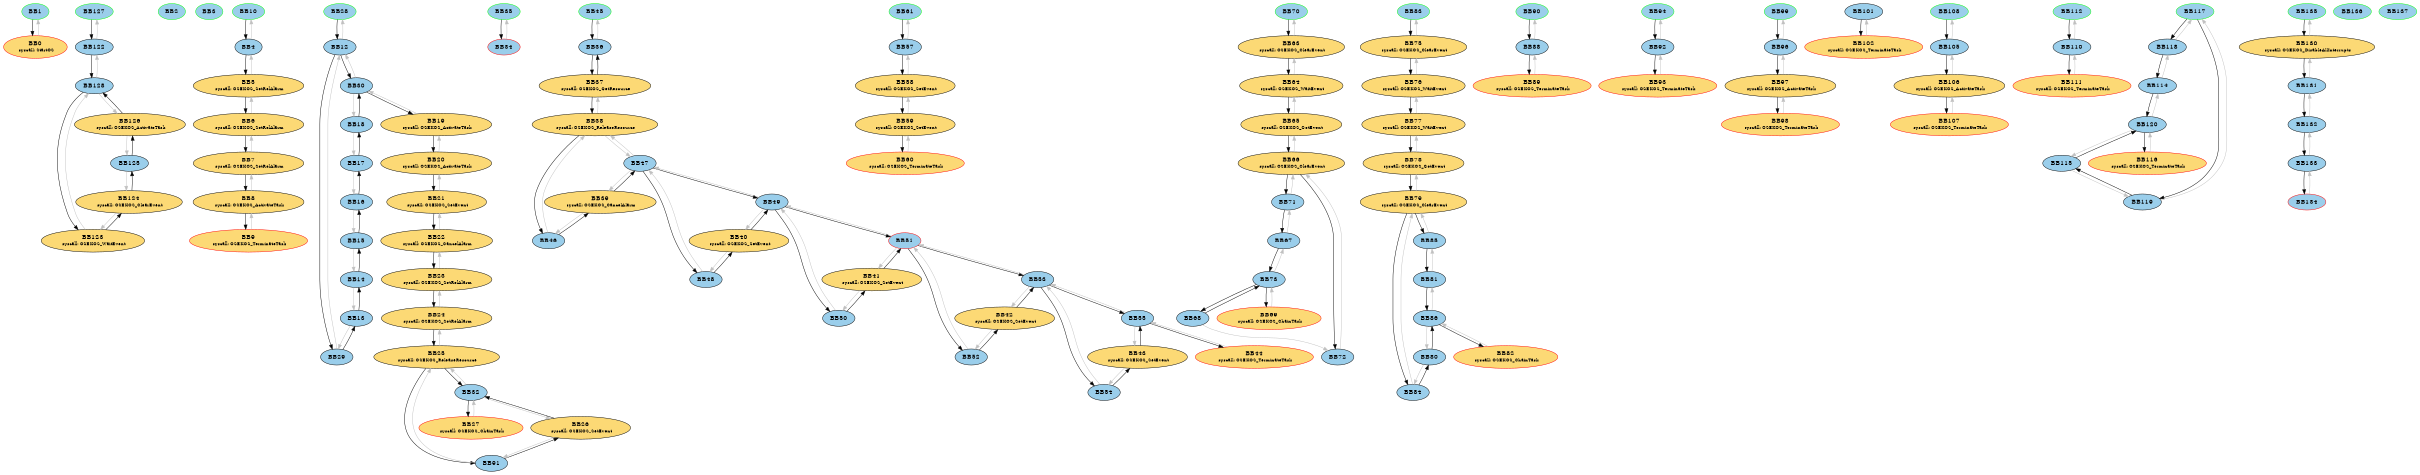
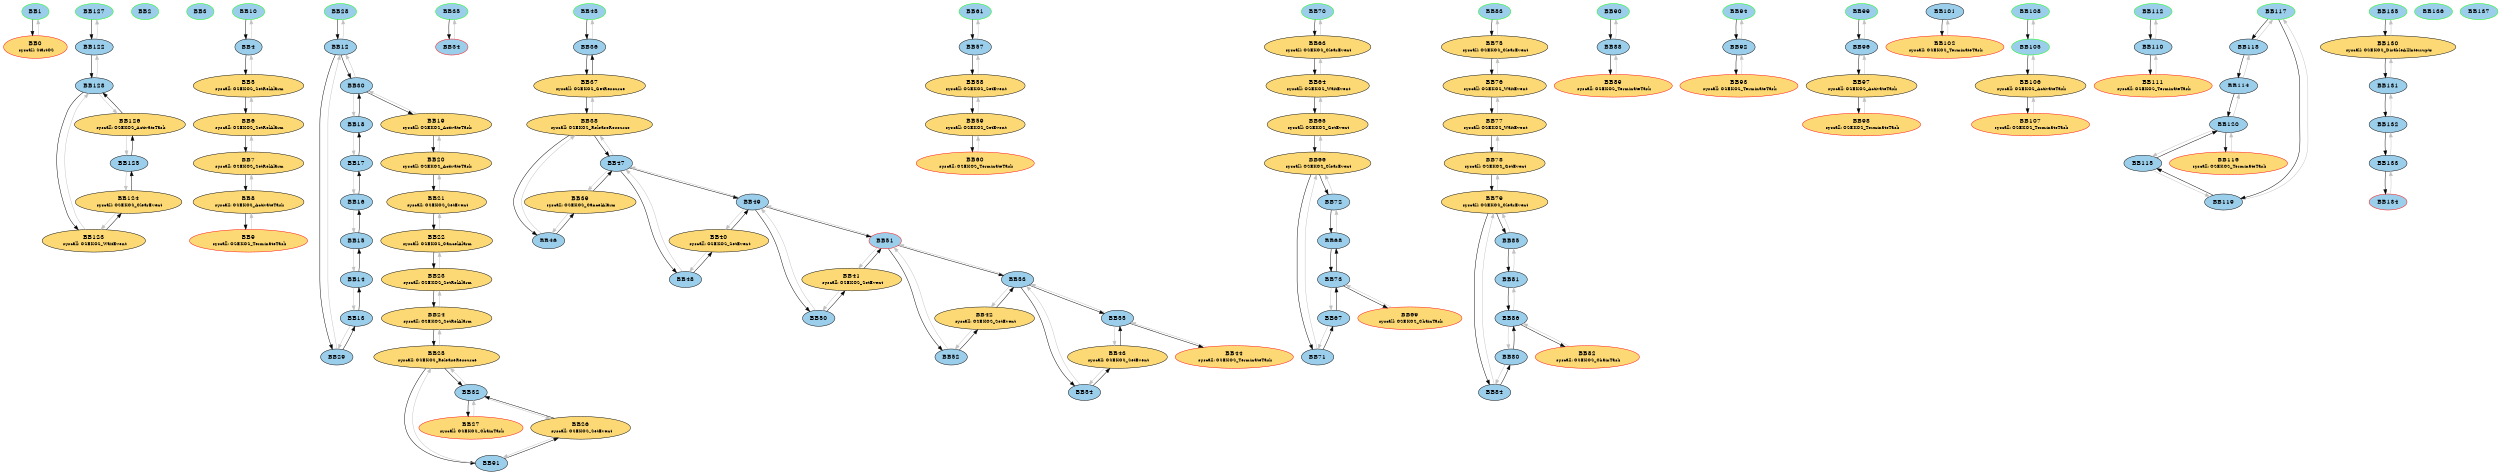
(1949, 47) -> (2031, 47)
(616, 145) -> (600, 144)
none -> (1331, 219)
